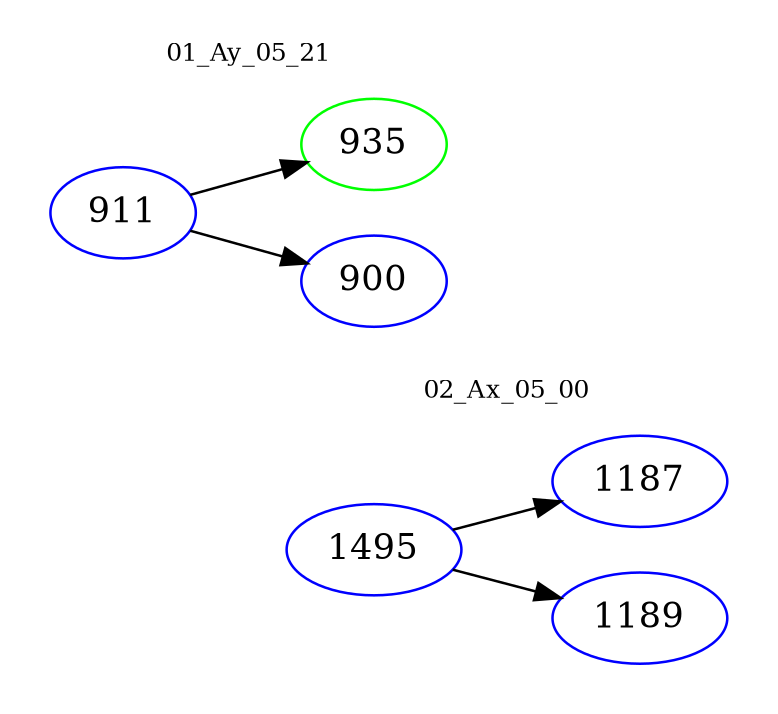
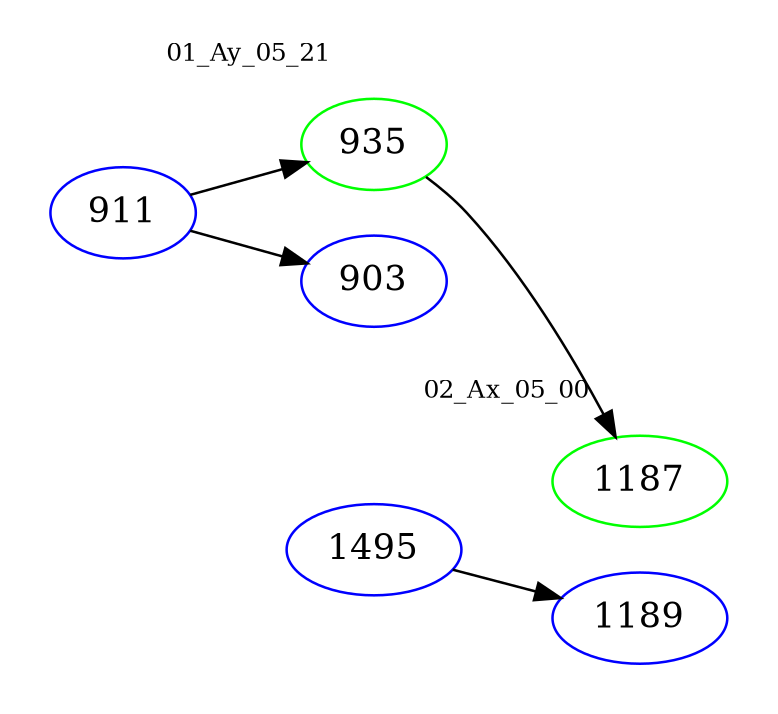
(374, 281) -> (374, 281)
(640, 481) -> (640, 481)
(494, 519) -> (526, 287)
